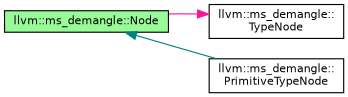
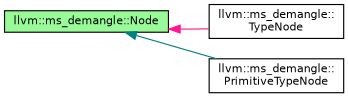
(183, 14) -> (195, 29)
